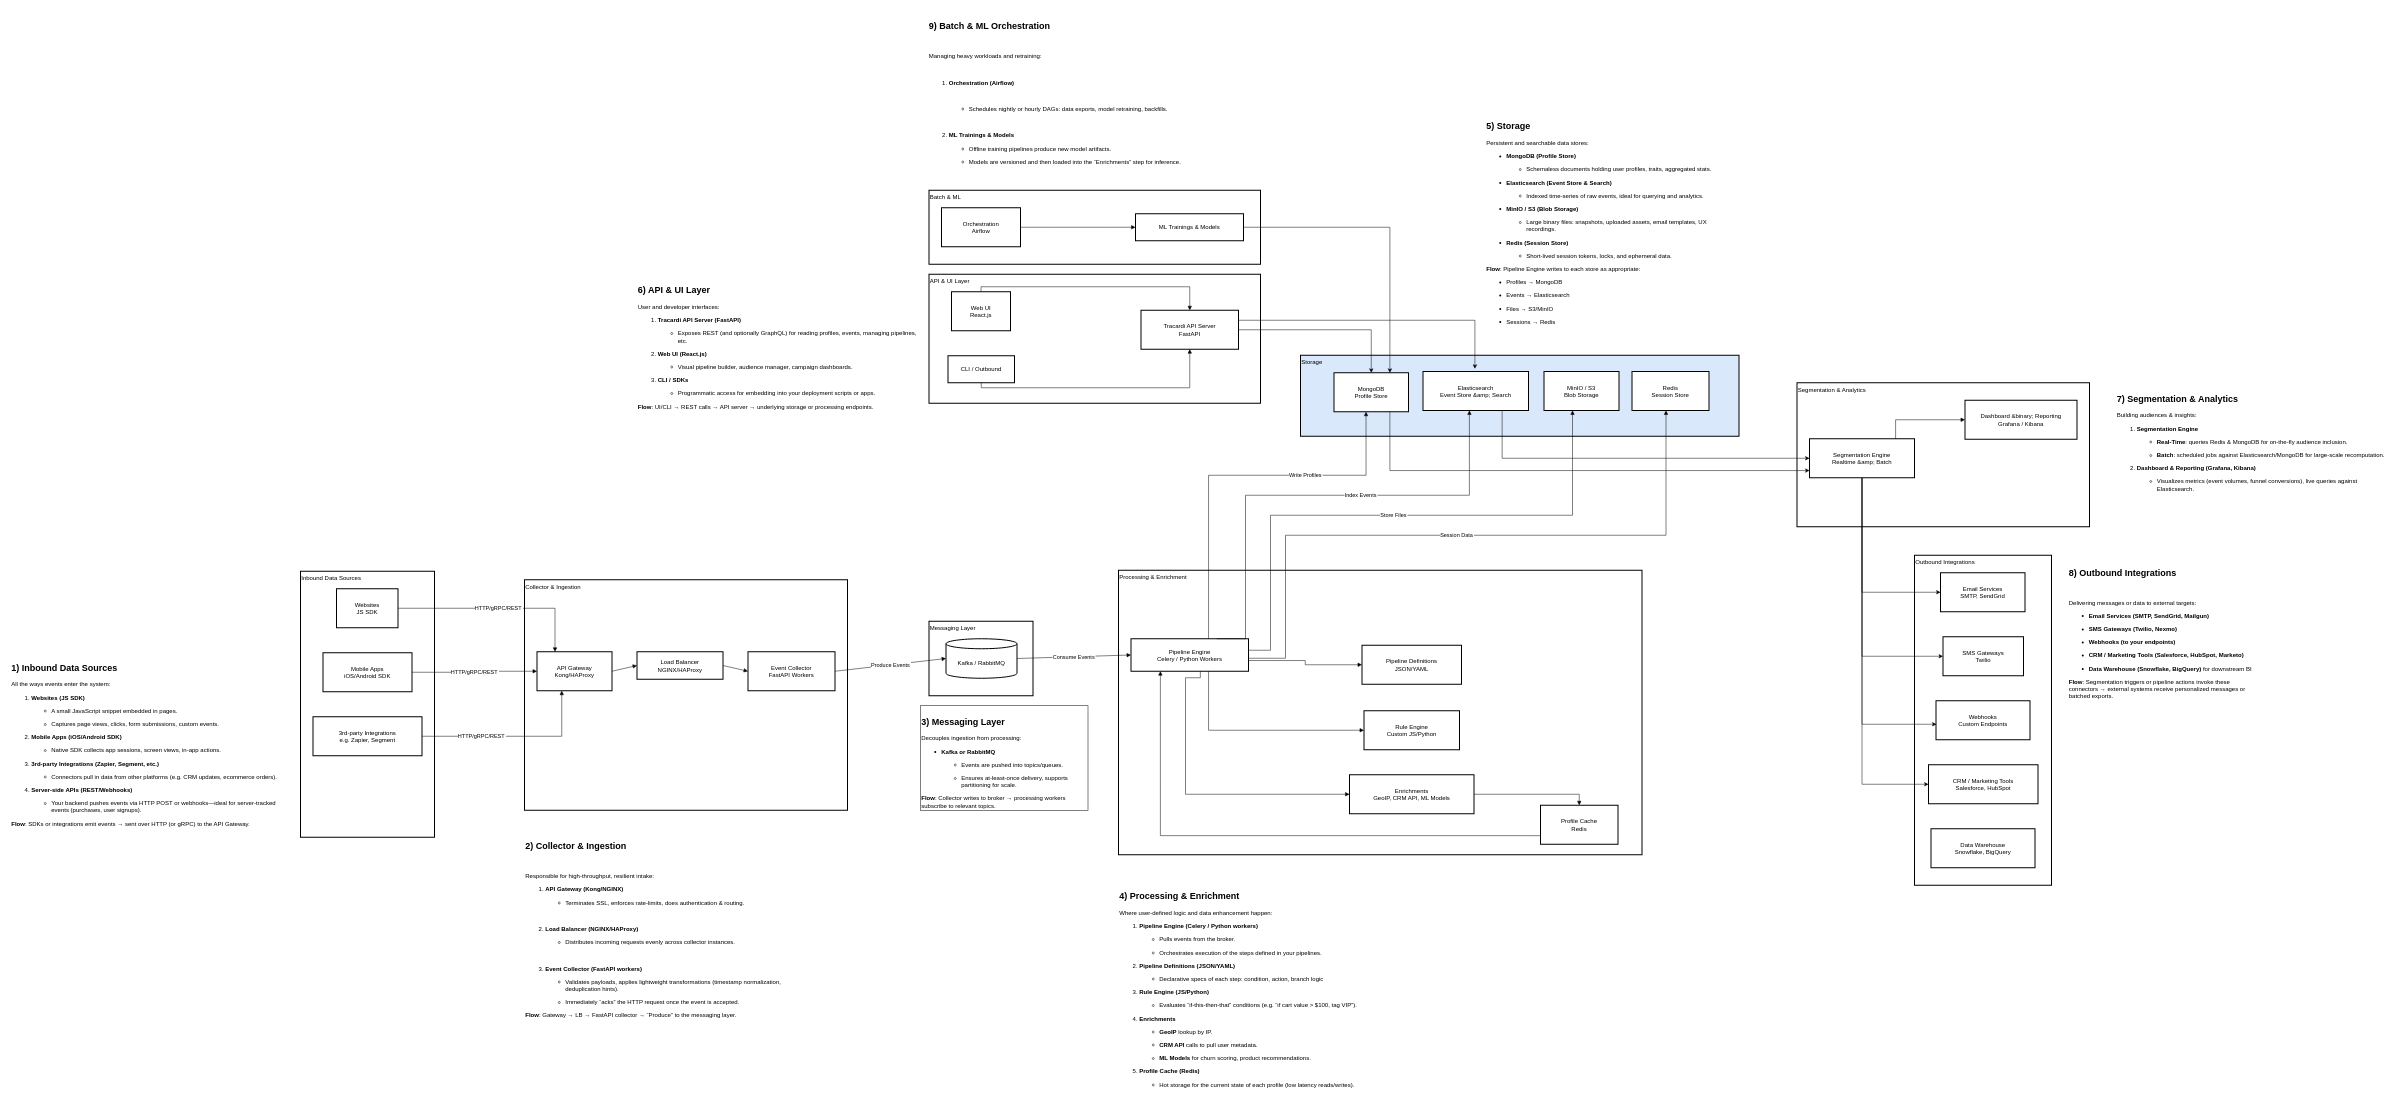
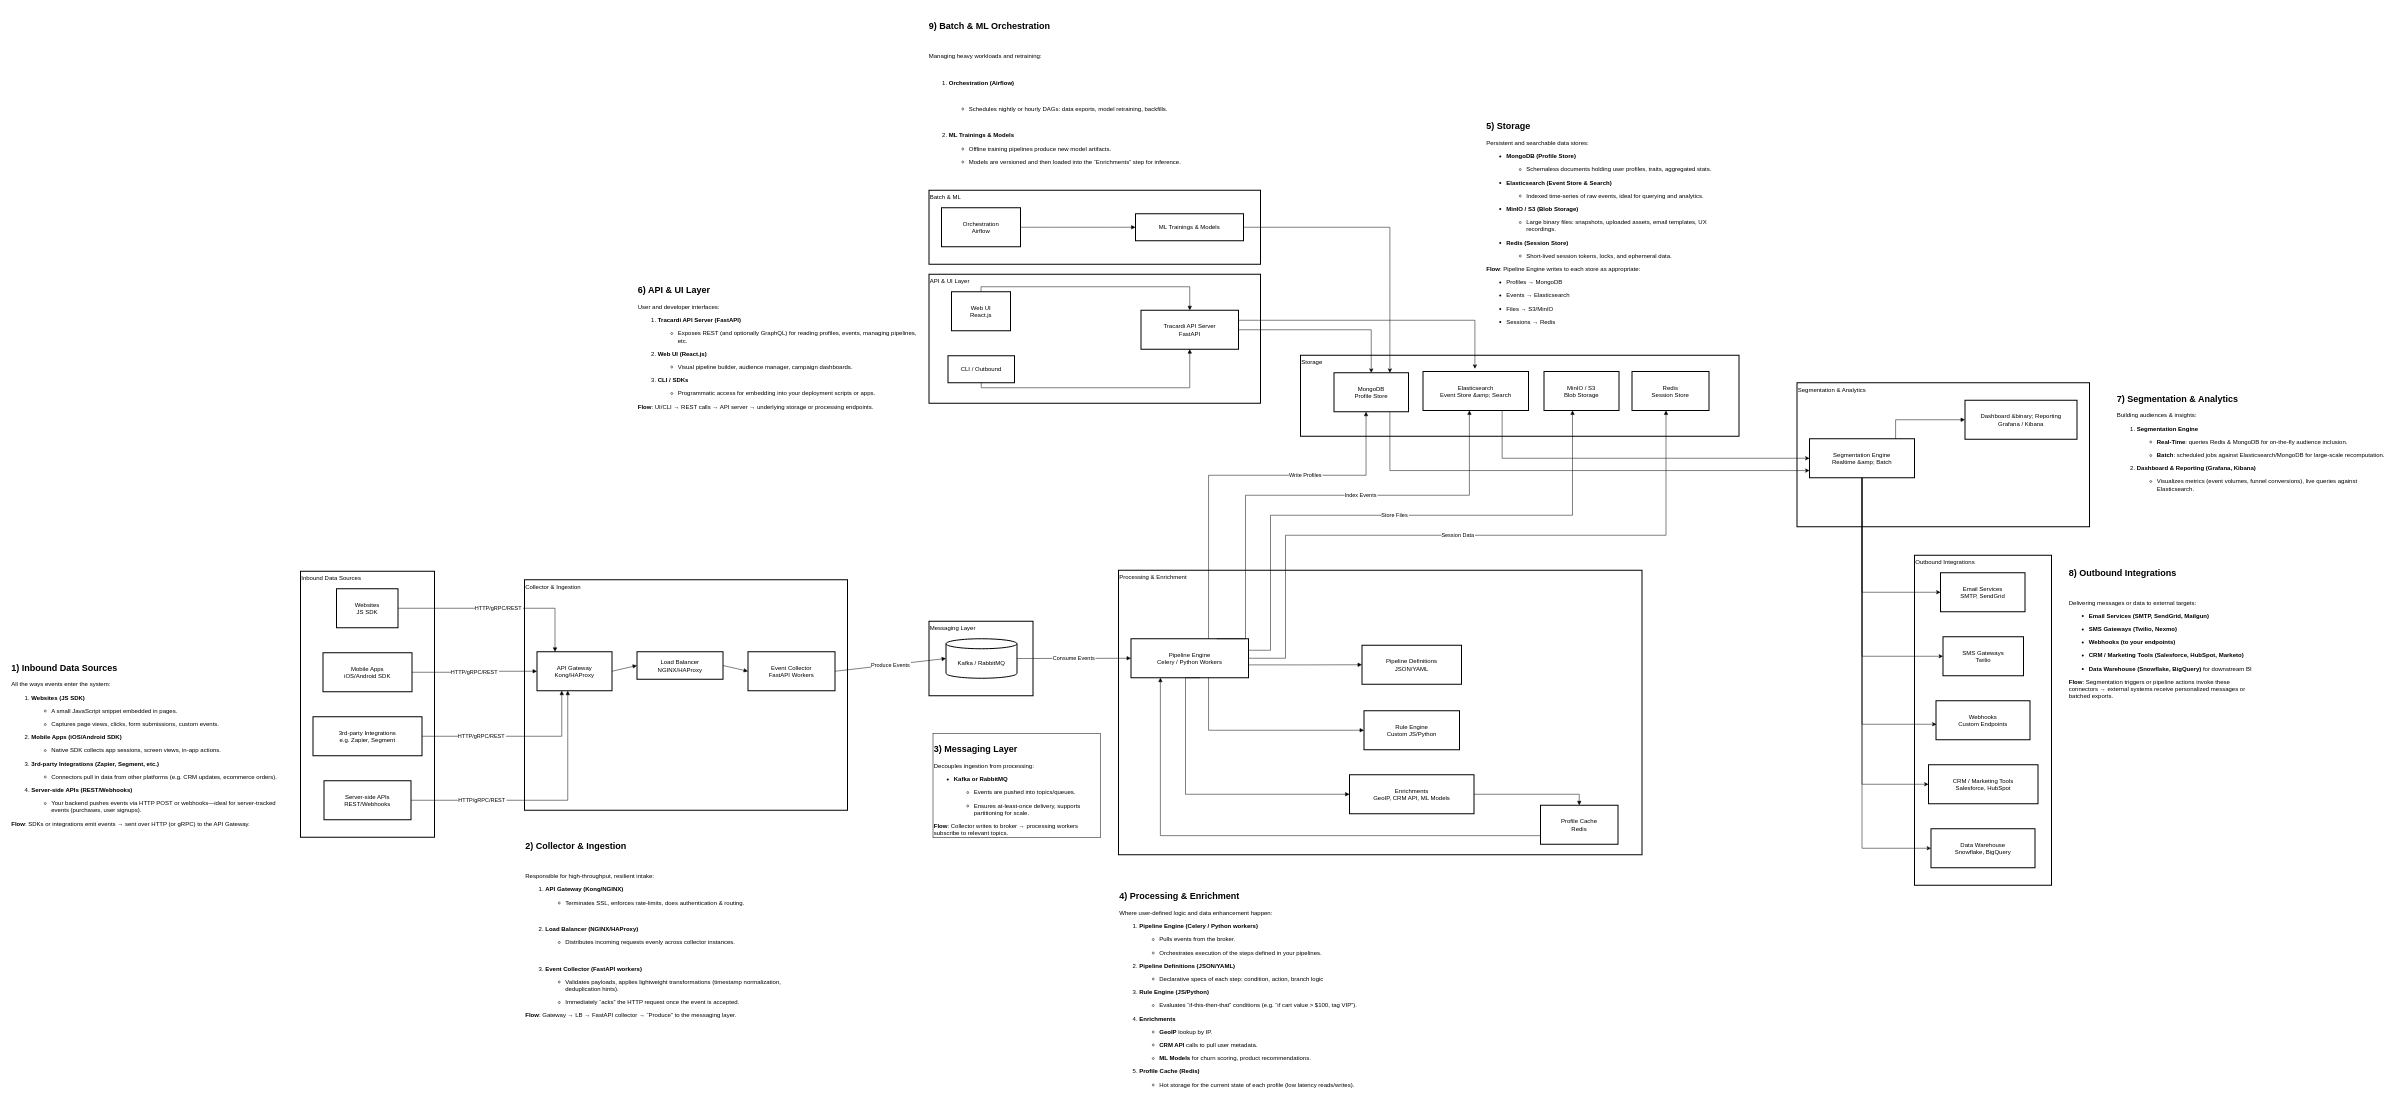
(1313, 362) -> (1313, 362)
(1190, 655) -> (1190, 658)
(1004, 758) -> (1017, 786)
none -> (367, 800)
none -> (481, 800)
none -> (1926, 848)
